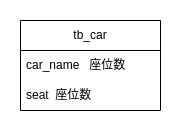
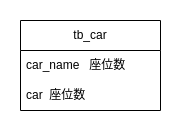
(63, 96) -> (60, 96)
